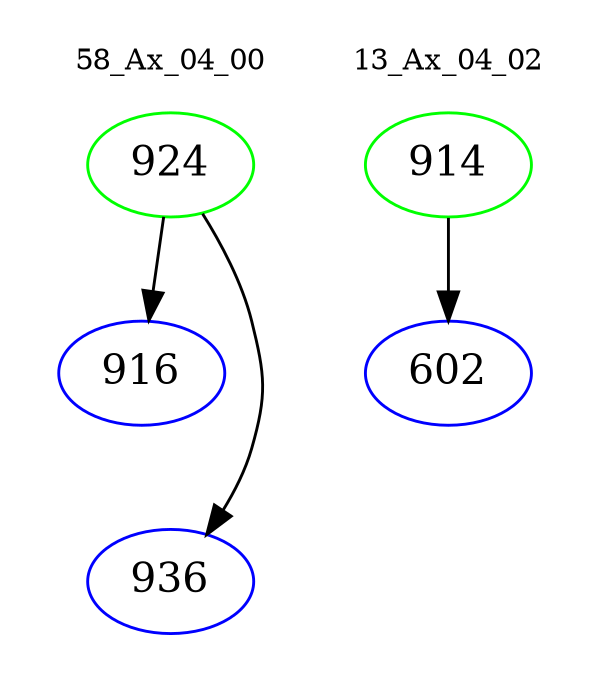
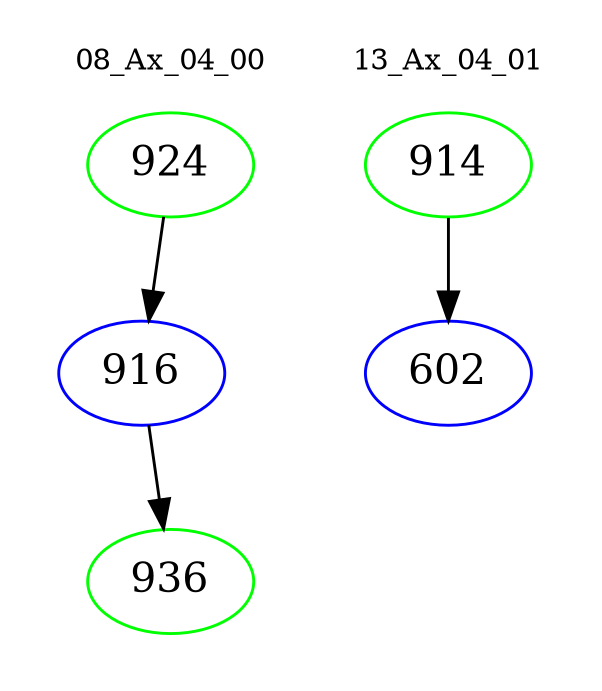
(171, 62) -> (171, 62)
(448, 62) -> (448, 62)
(260, 360) -> (154, 462)
(171, 582) -> (171, 582)
